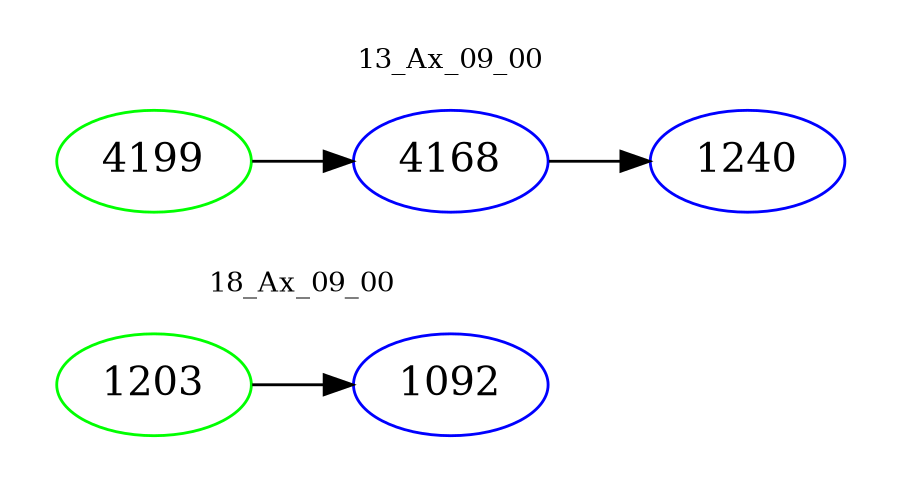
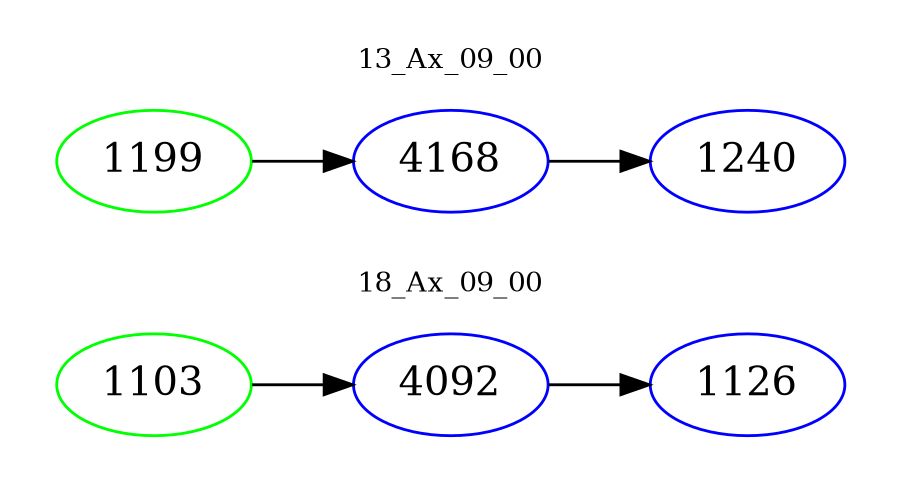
(154, 161) -> (154, 161)
(154, 385) -> (154, 385)
(451, 385) -> (451, 385)
none -> (748, 385)
